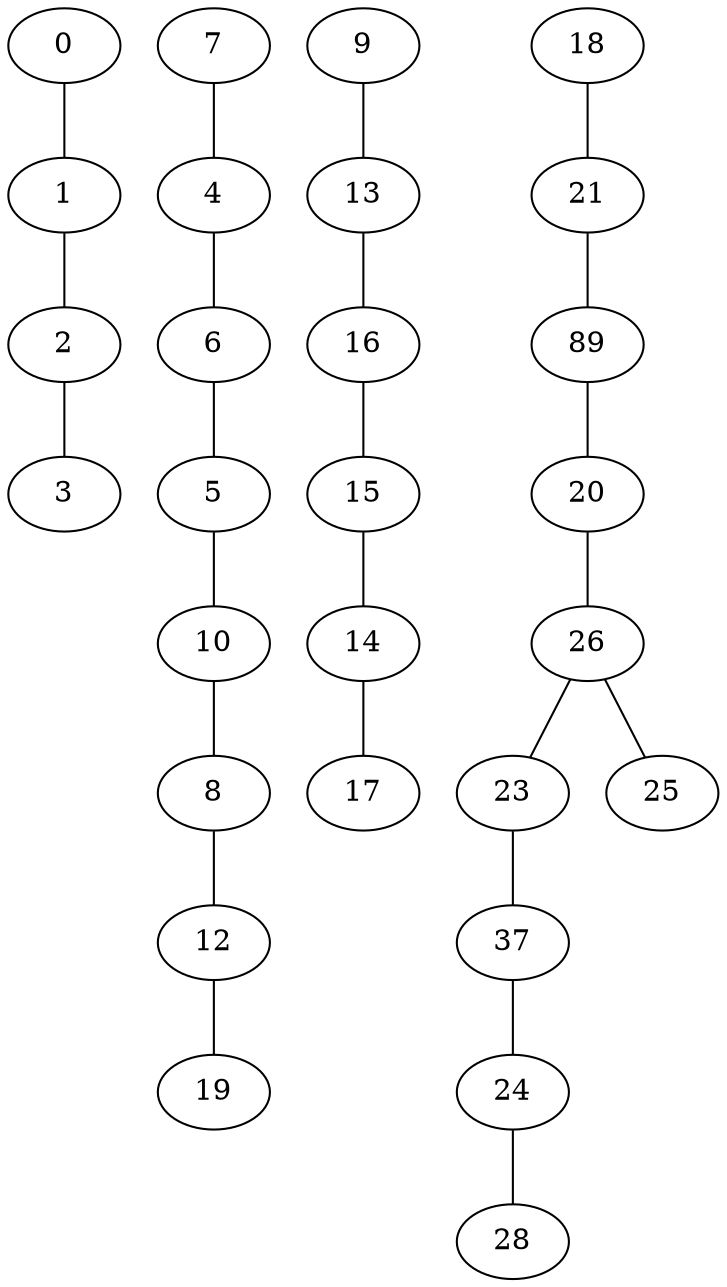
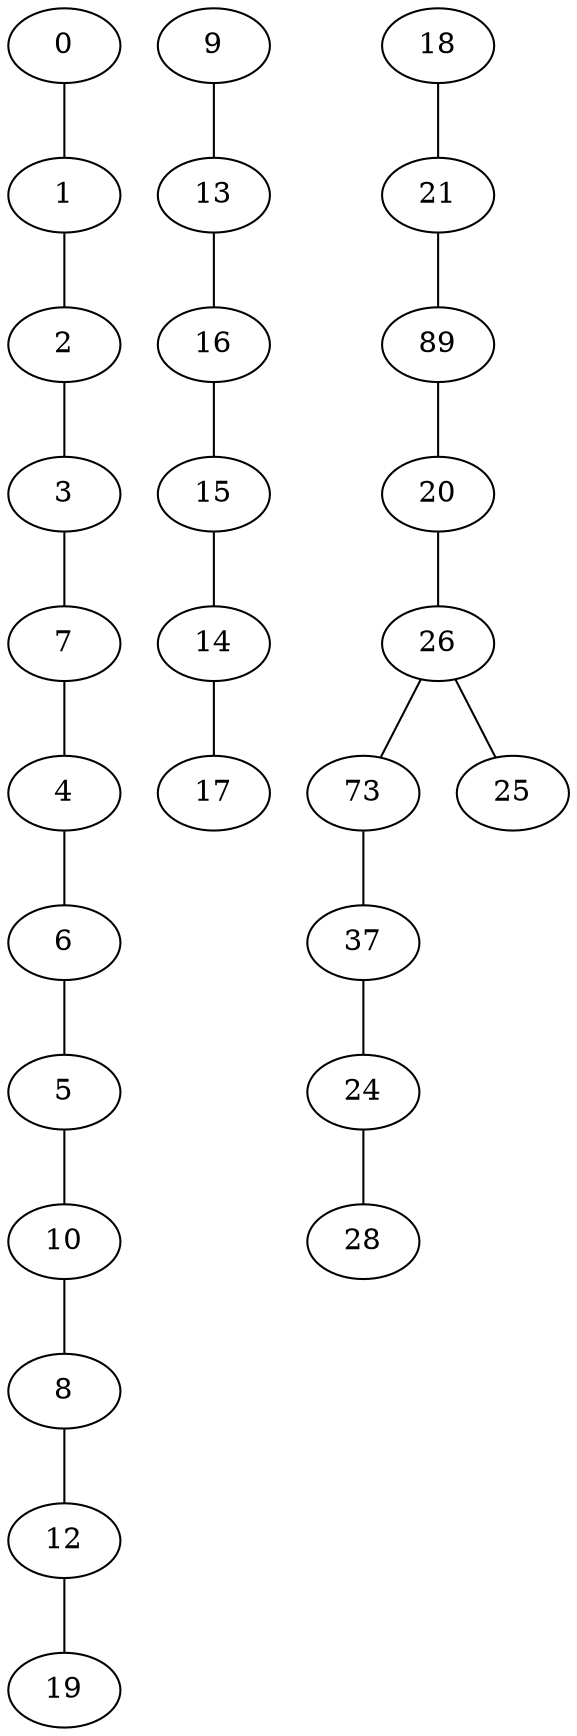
none -> (64, 569)
(513, 793) -> (363, 793)
